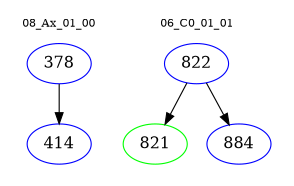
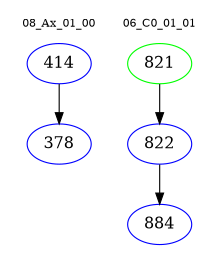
(59, 98) -> (59, 98)
(179, 99) -> (160, 98)
